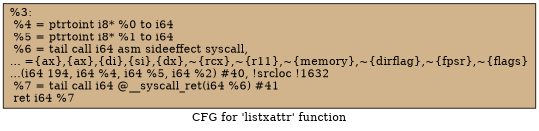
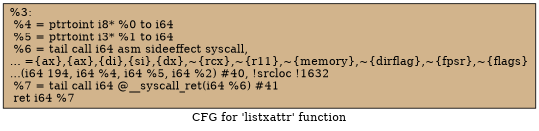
(92, 37) -> (92, 37)
